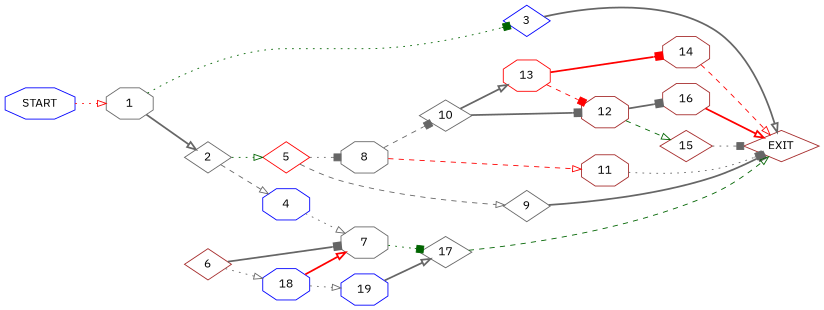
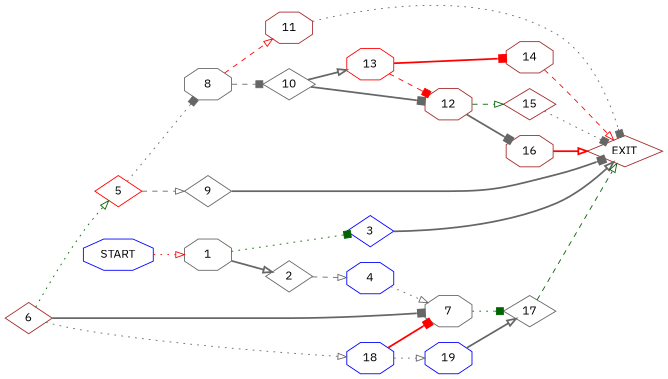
(243, 157) -> (67, 256)
(321, 266) -> (406, 337)
